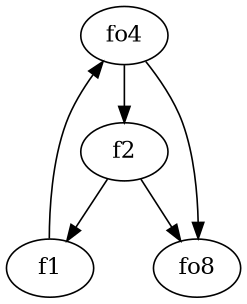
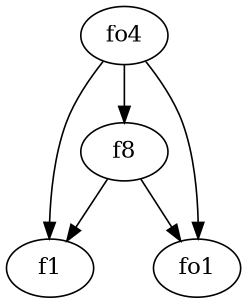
(124, 152) -> (124, 152)
(58, 153) -> (62, 137)
(197, 268) -> (197, 268)
